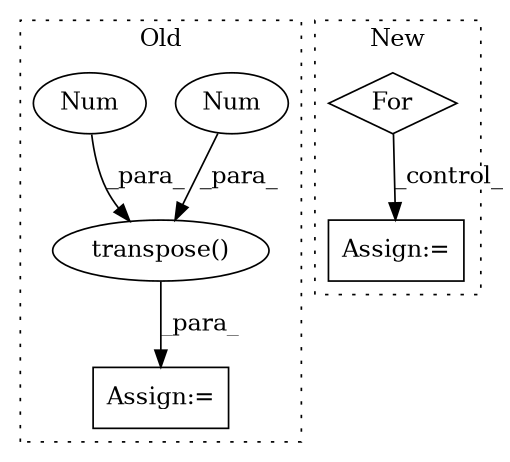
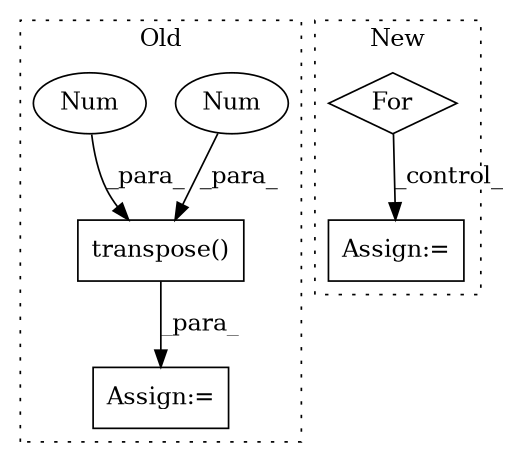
(161, 251) -> (161, 251)
